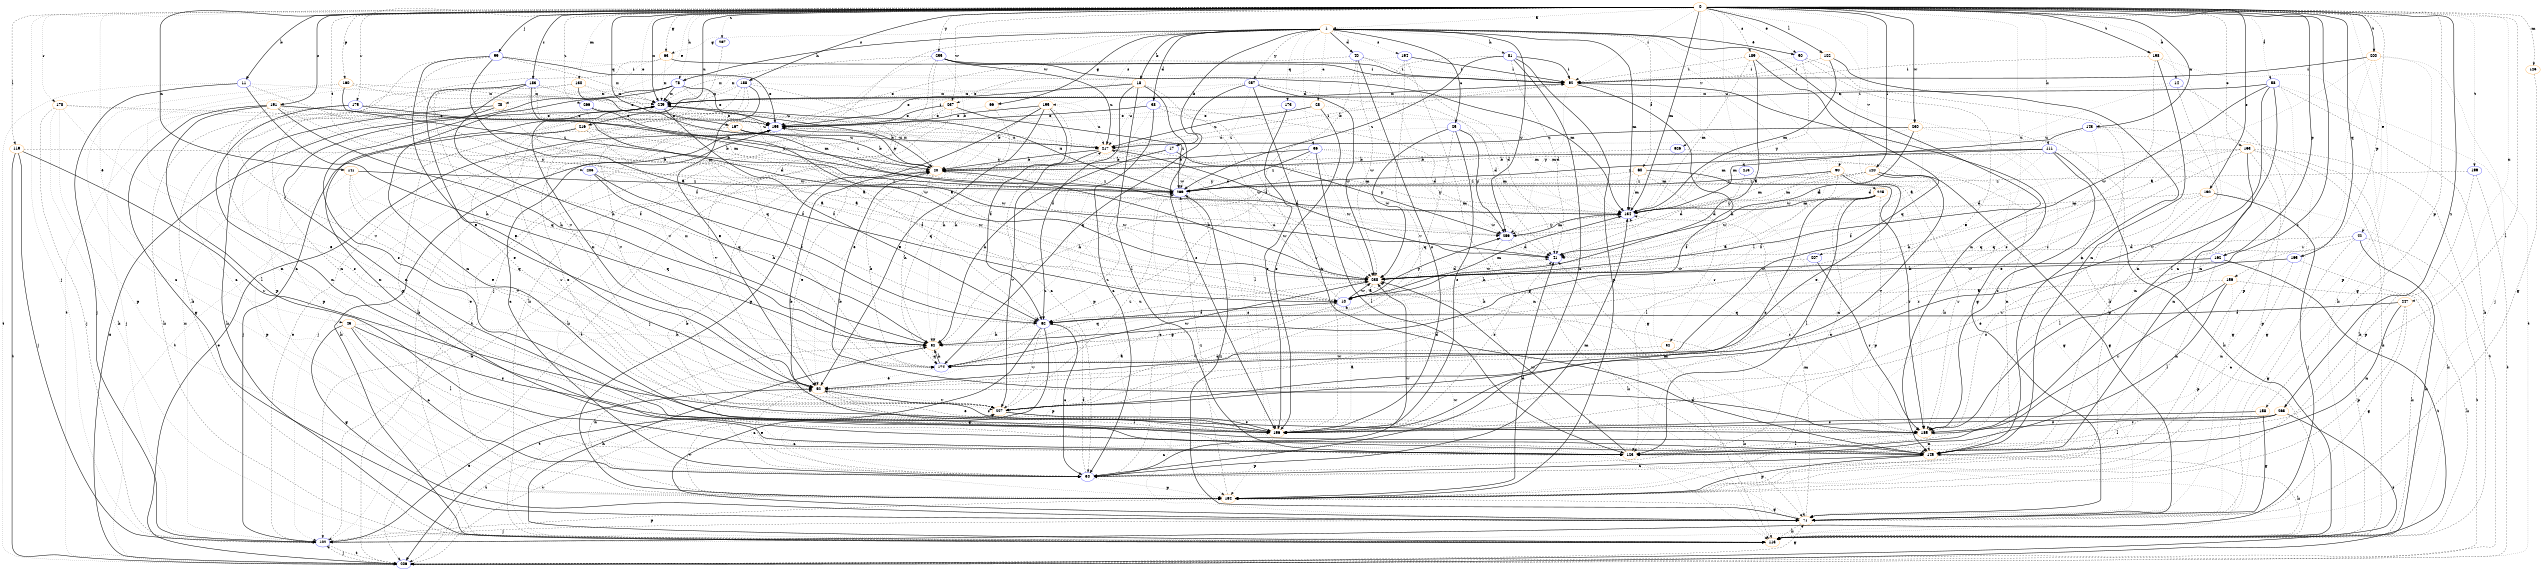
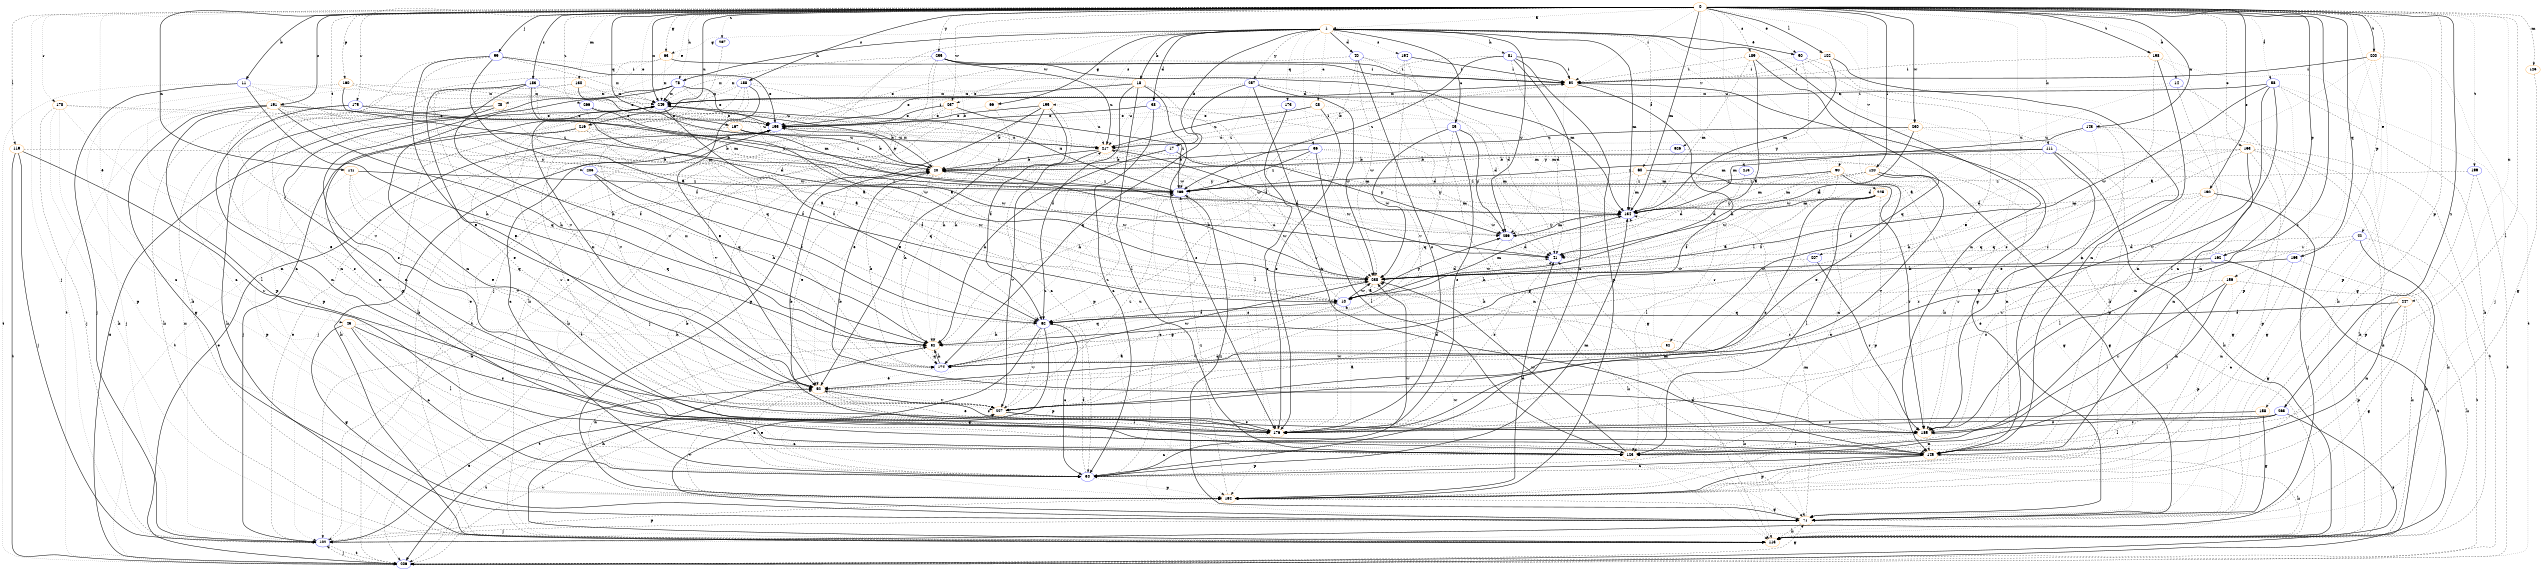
(2282, 411) -> (2282, 411)
(1277, 433) -> (1277, 433)
